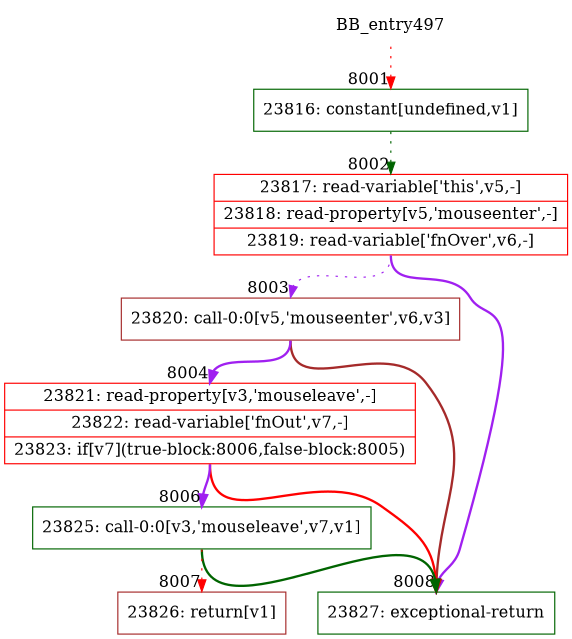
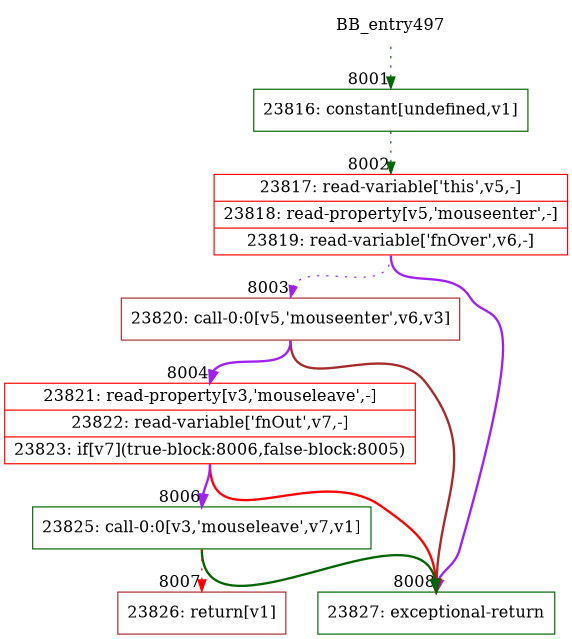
(391, 62) -> (391, 62)
